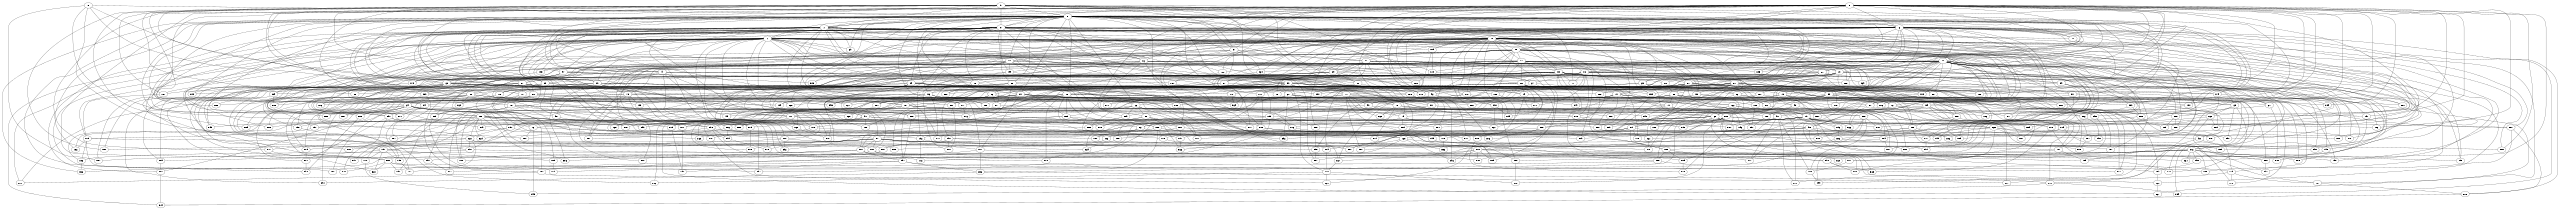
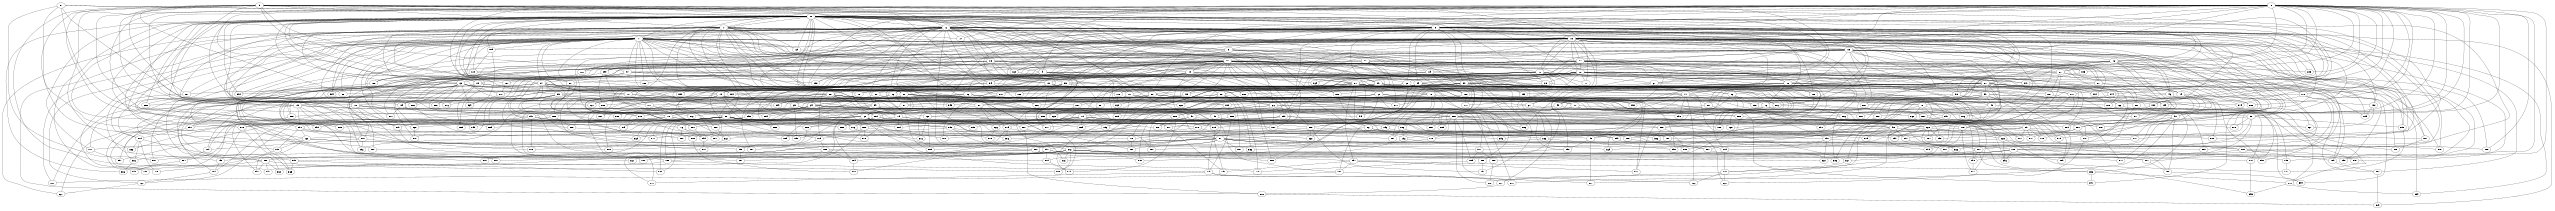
(1871, 51) -> (1815, 54)
